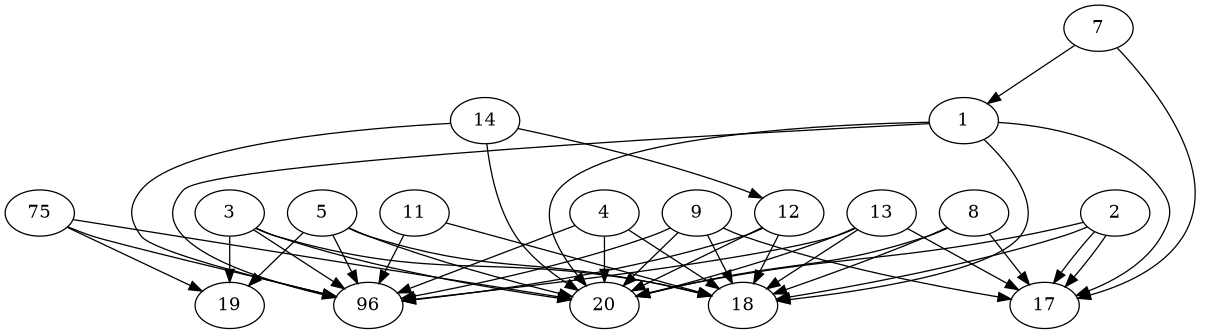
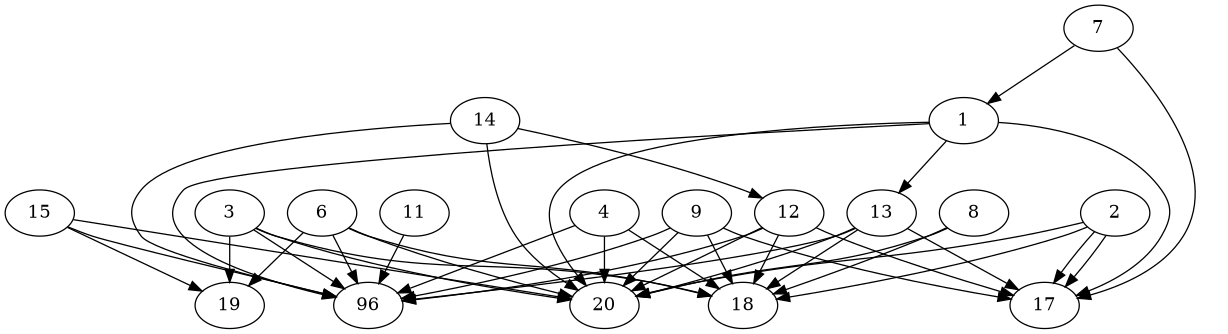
(40, 213) -> (40, 213)
(322, 213) -> (322, 213)
(1027, 223) -> (927, 162)
(547, 251) -> none
(1009, 259) -> (908, 262)
